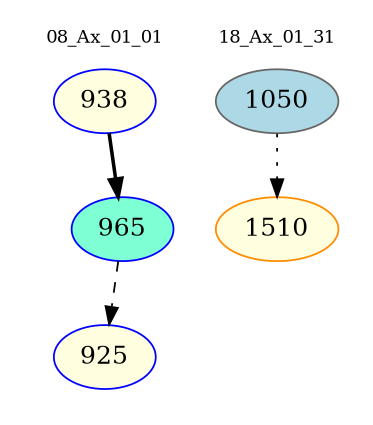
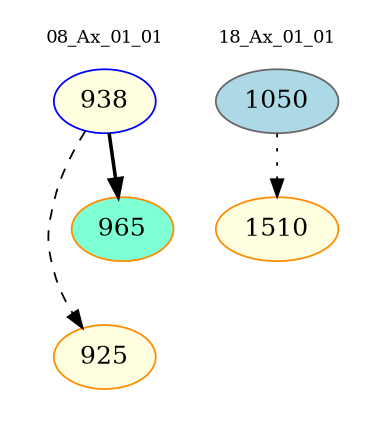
(277, 38) -> (277, 38)
(123, 229) -> (123, 229)
(115, 284) -> (50, 221)
(105, 357) -> (105, 357)
